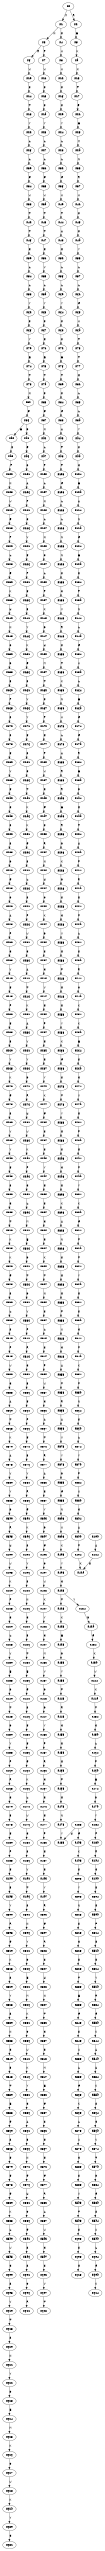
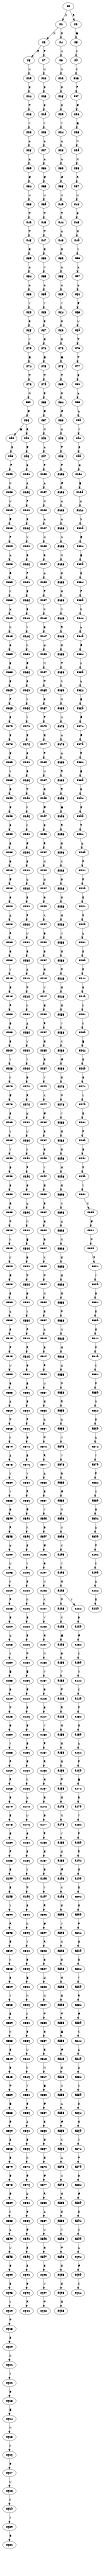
(79, 1563) -> (95, 1563)
(70, 1833) -> (61, 1851)
